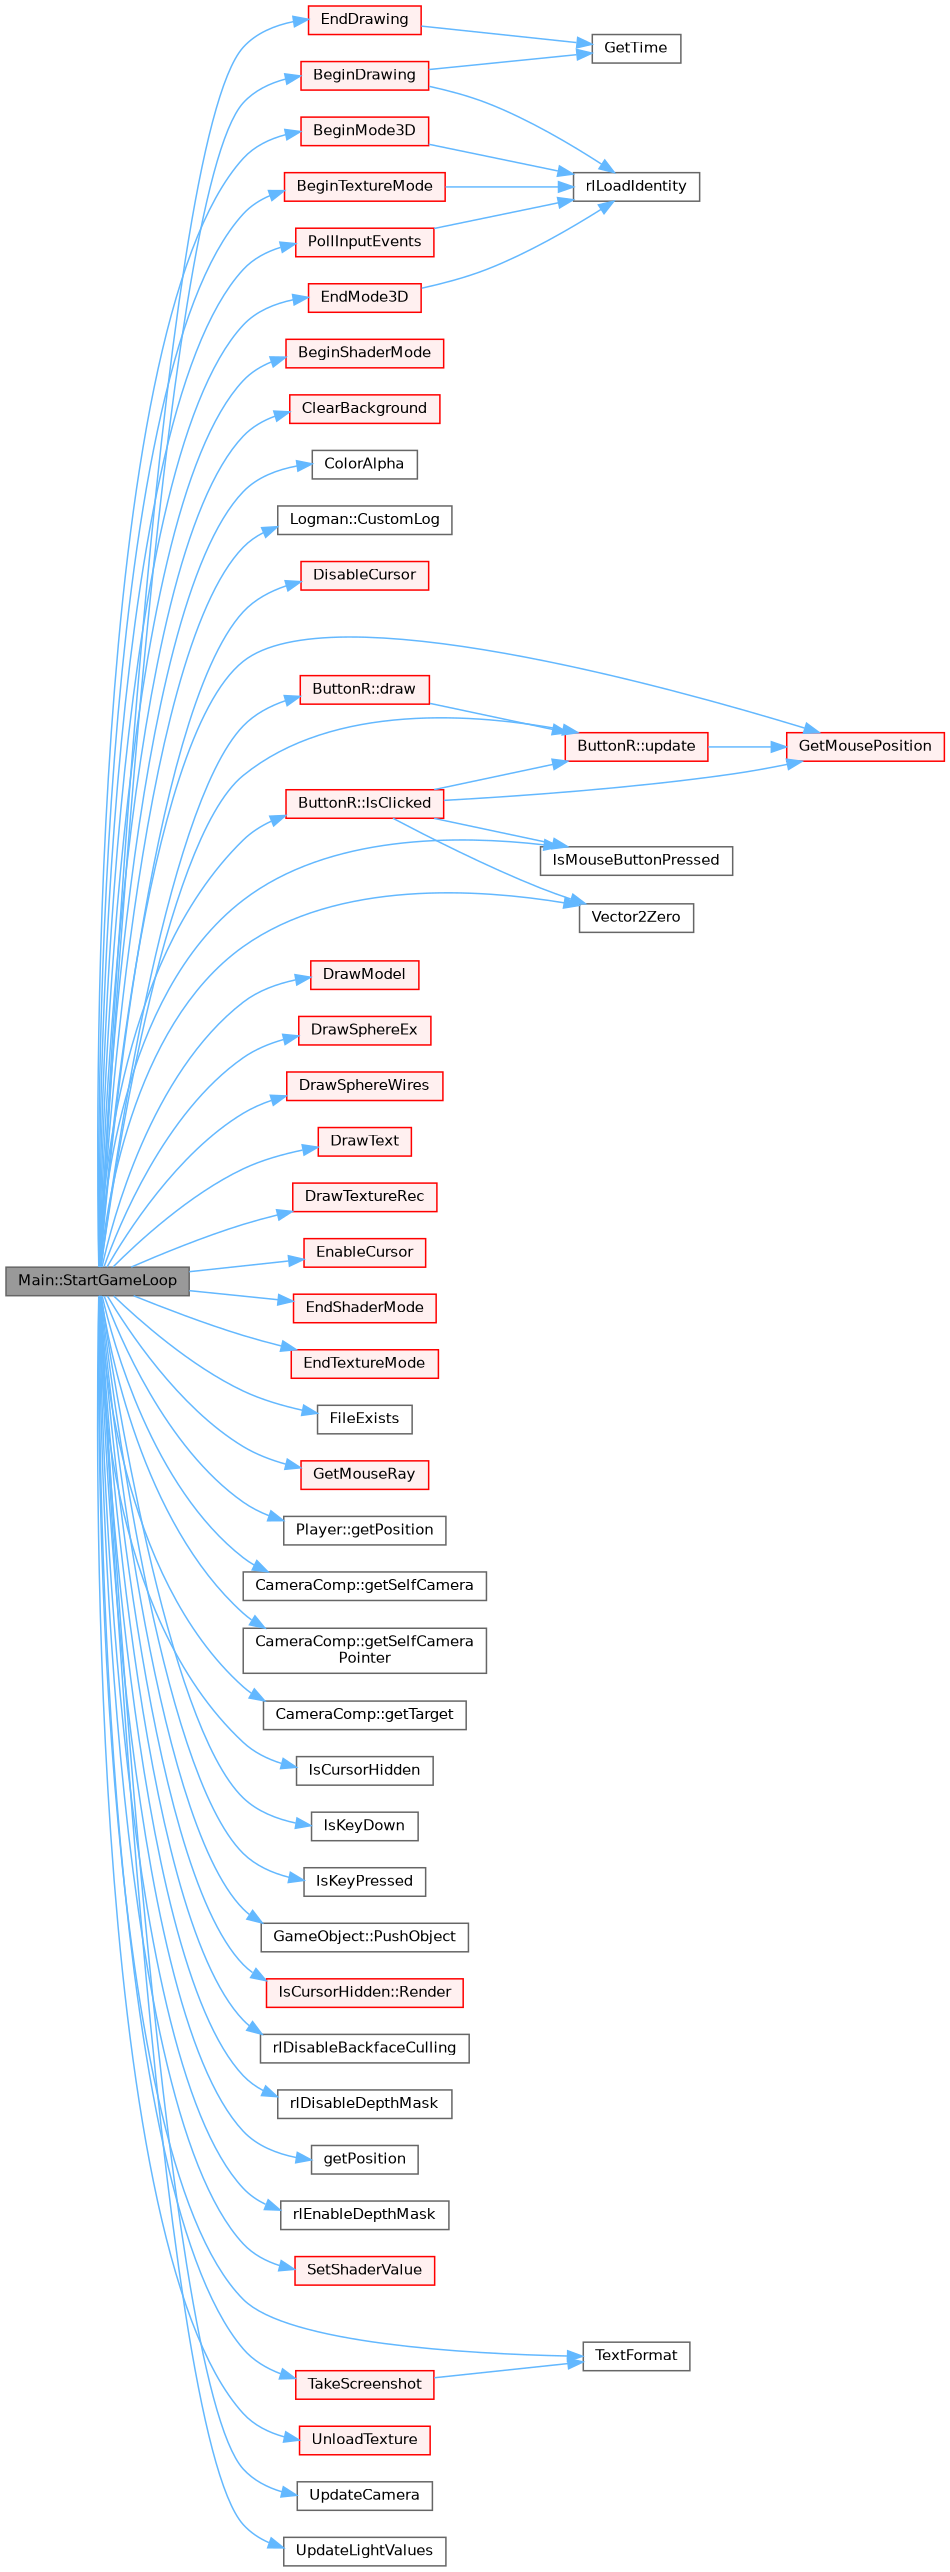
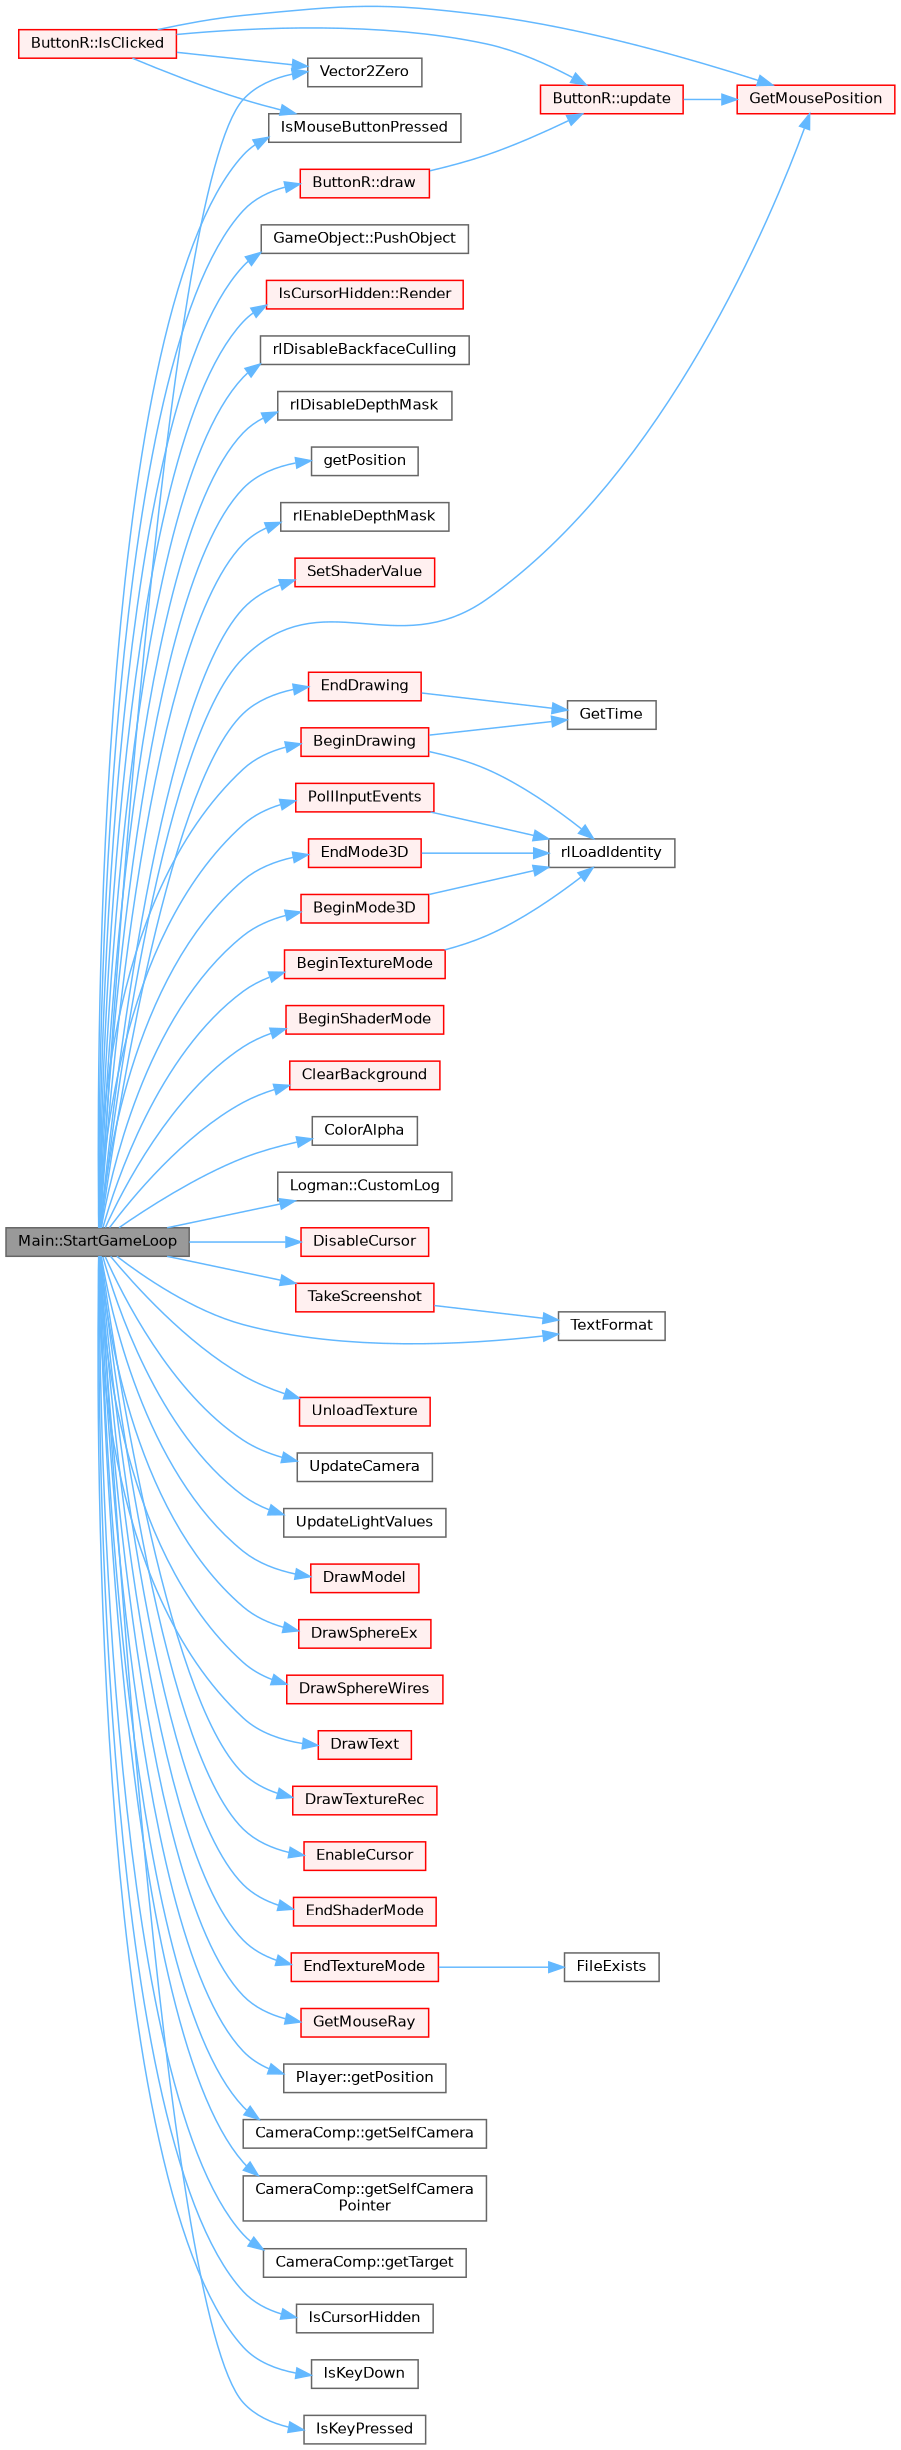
(195, 854) -> none
(183, 922) -> none
(200, 1366) -> (494, 1967)
